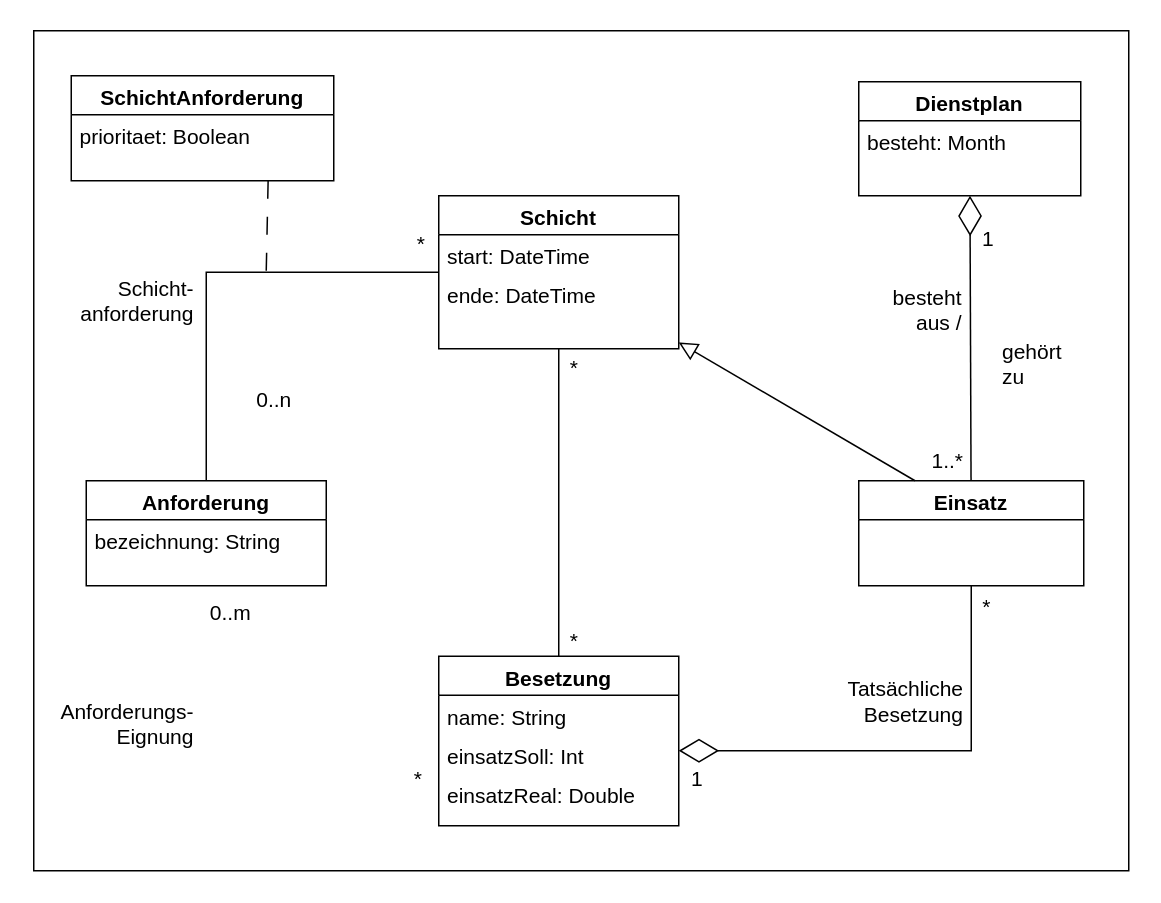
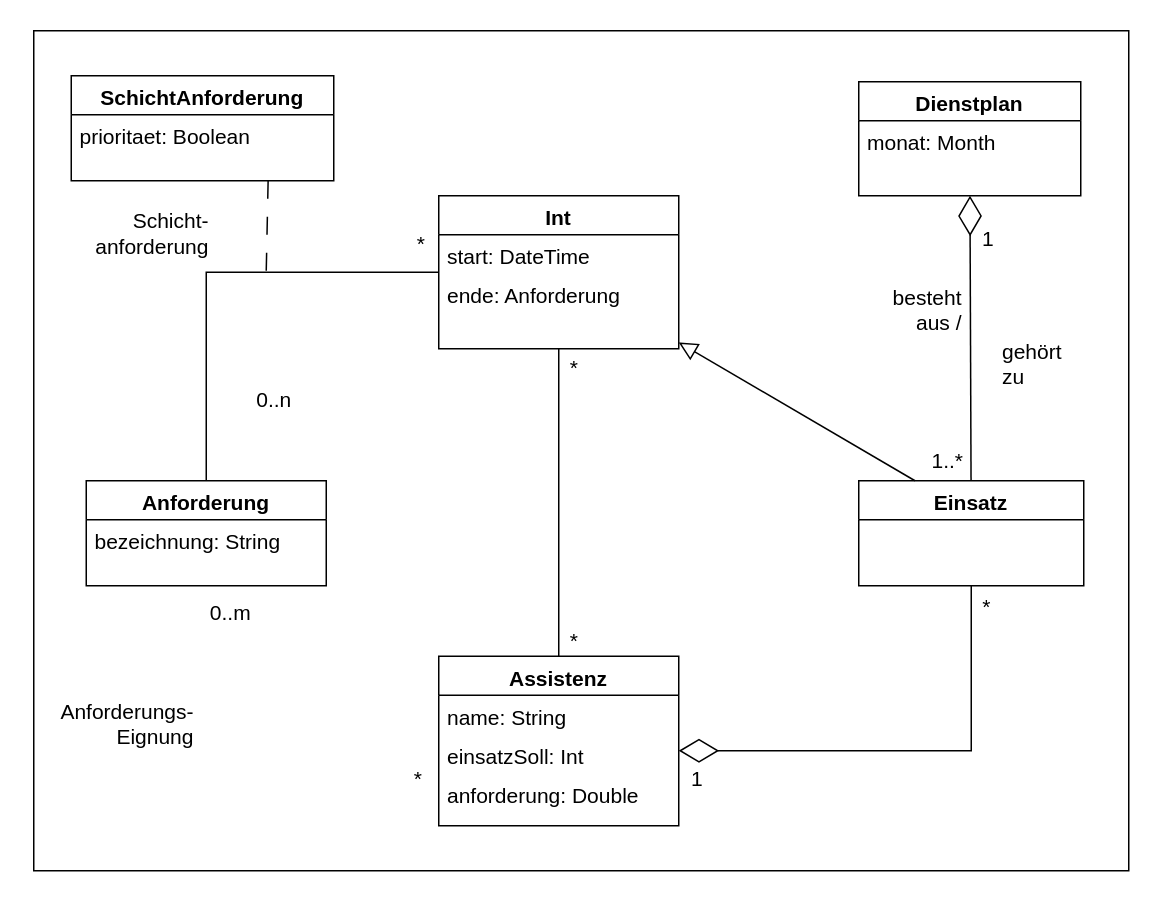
(944, 143) -> (932, 143)
(558, 218) -> (558, 218)
(521, 296) -> (542, 296)
(121, 301) -> (136, 233)
(558, 679) -> (558, 679)
(890, 701) -> none
(545, 796) -> (551, 796)
